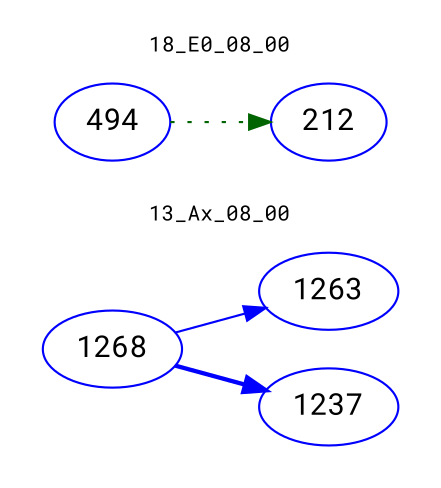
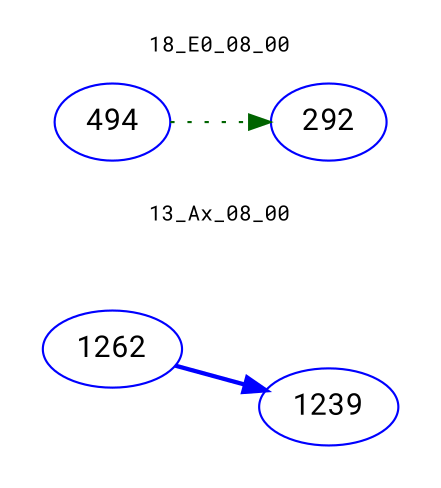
(329, 122) -> (329, 122)
(329, 291) -> none
(112, 349) -> (112, 349)
(329, 407) -> (329, 407)
